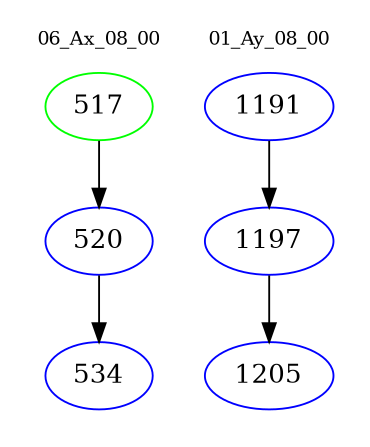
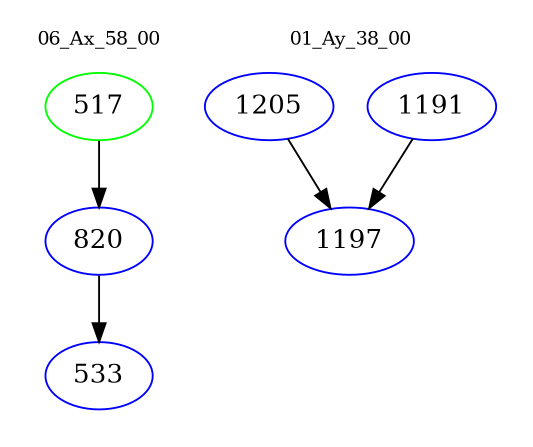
(99, 40) -> (99, 40)
(269, 40) -> (351, 40)
(99, 241) -> (99, 241)
(269, 299) -> (304, 165)
(99, 376) -> (99, 376)
